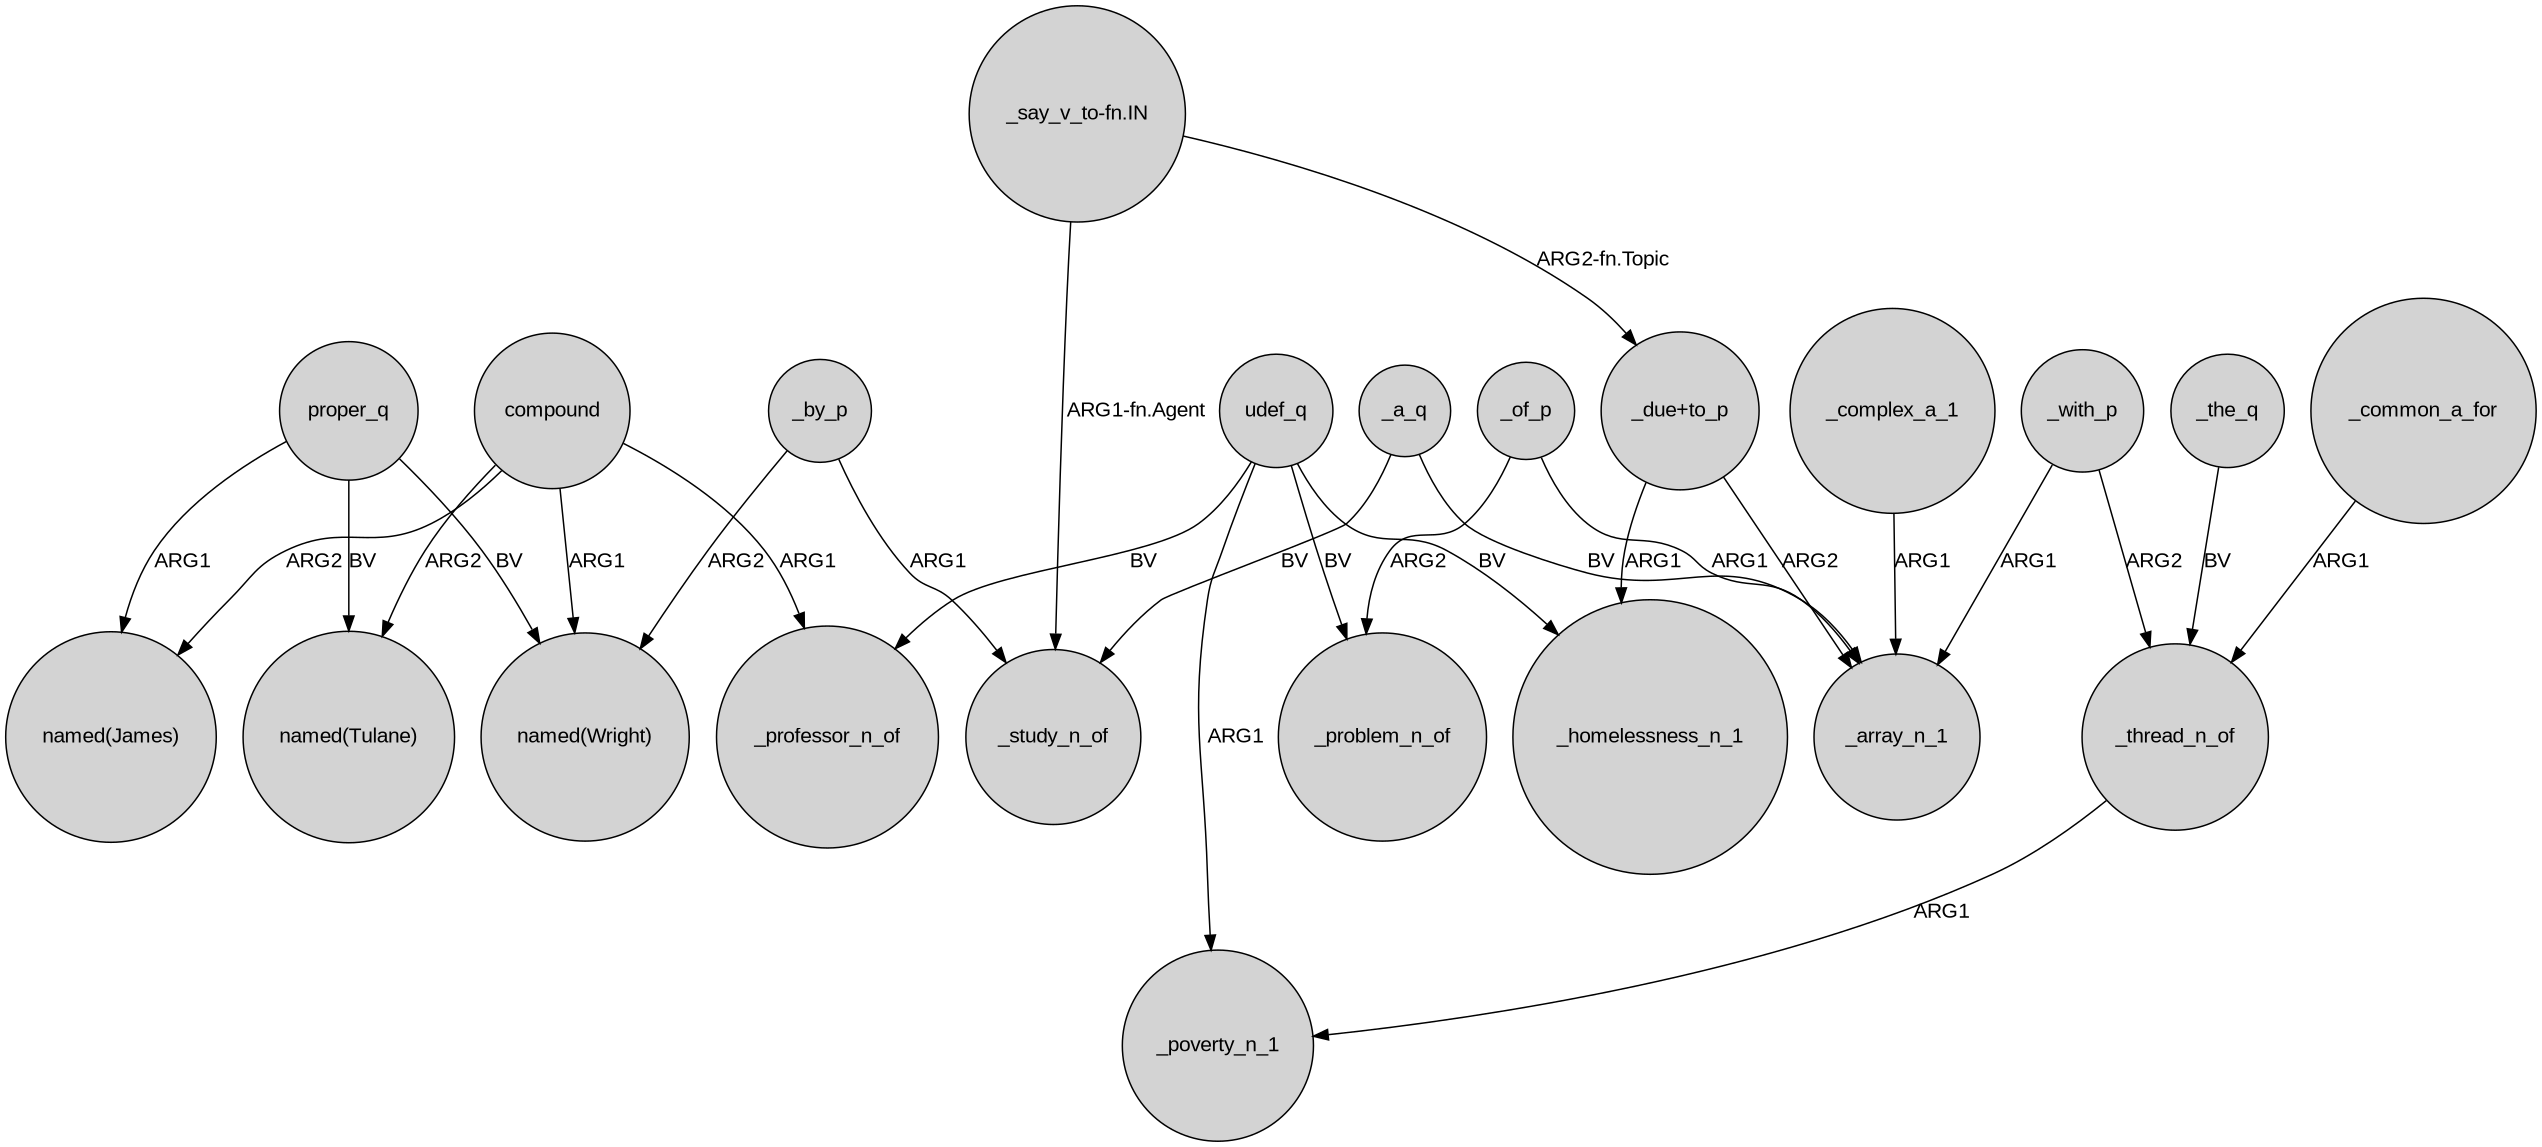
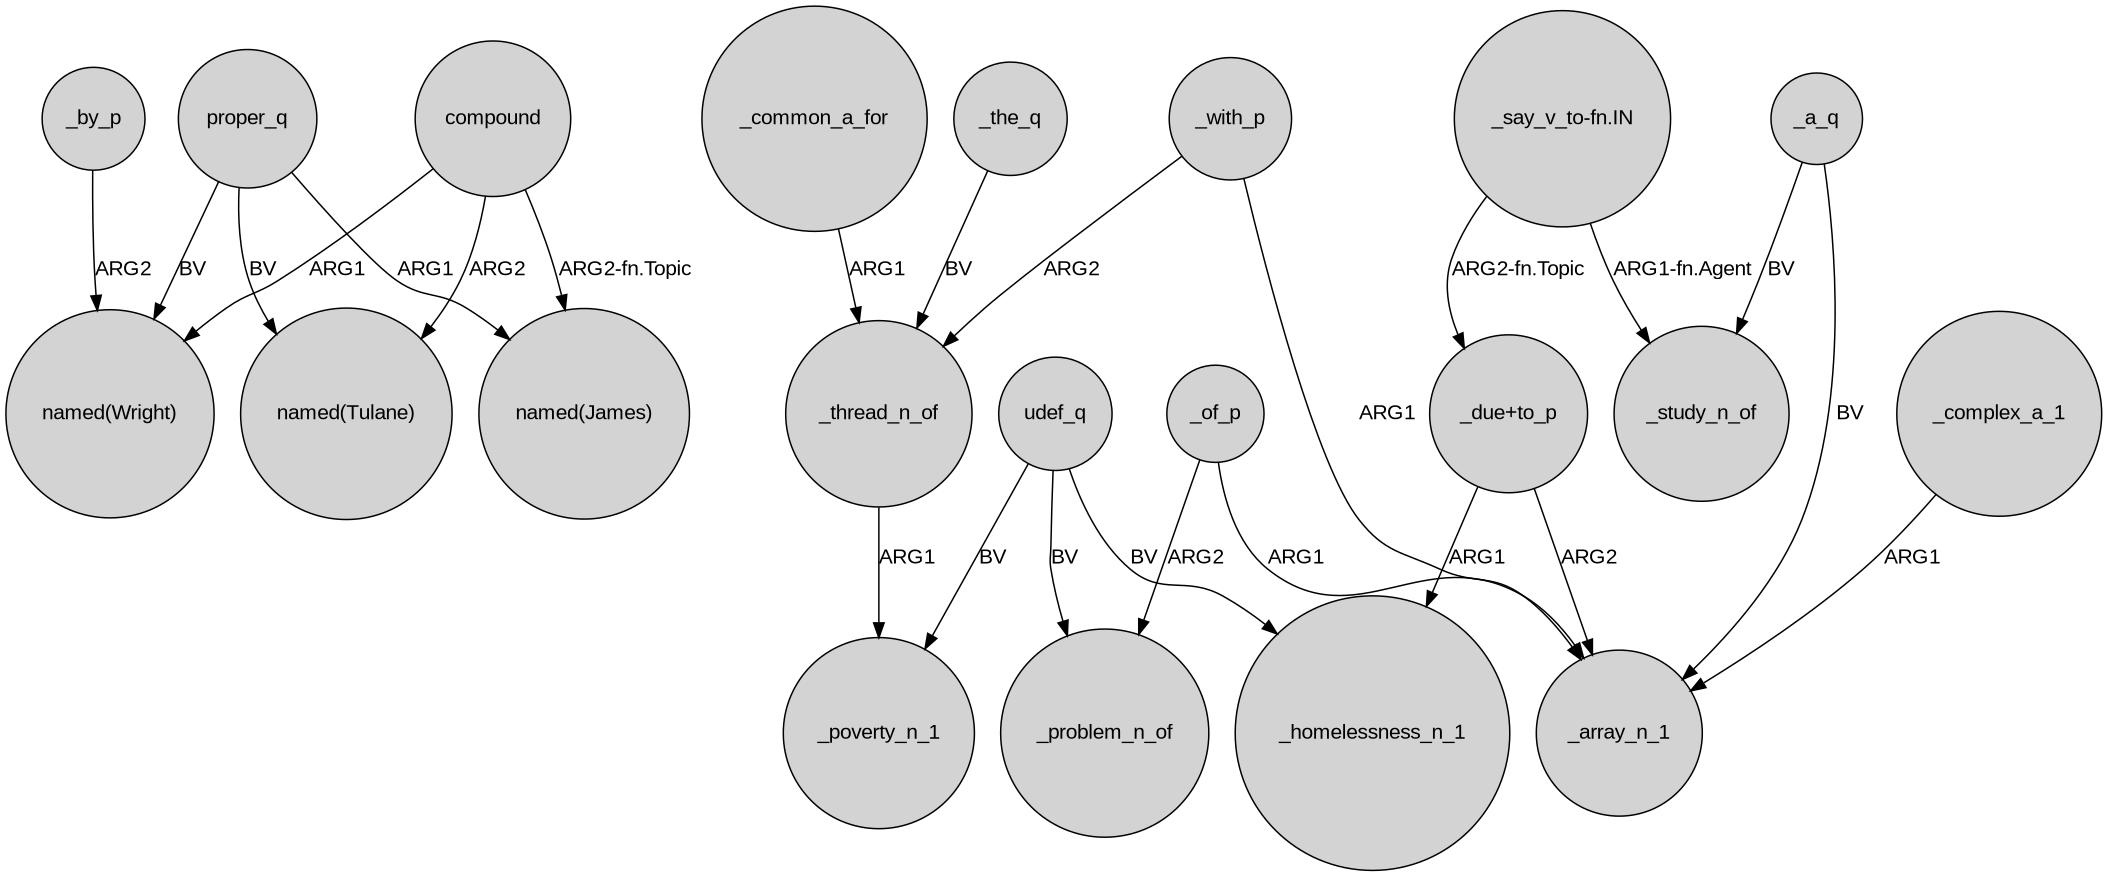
(314, 562) -> (625, 270)
(904, 567) -> none
(827, 737) -> none
(1236, 737) -> (993, 558)
